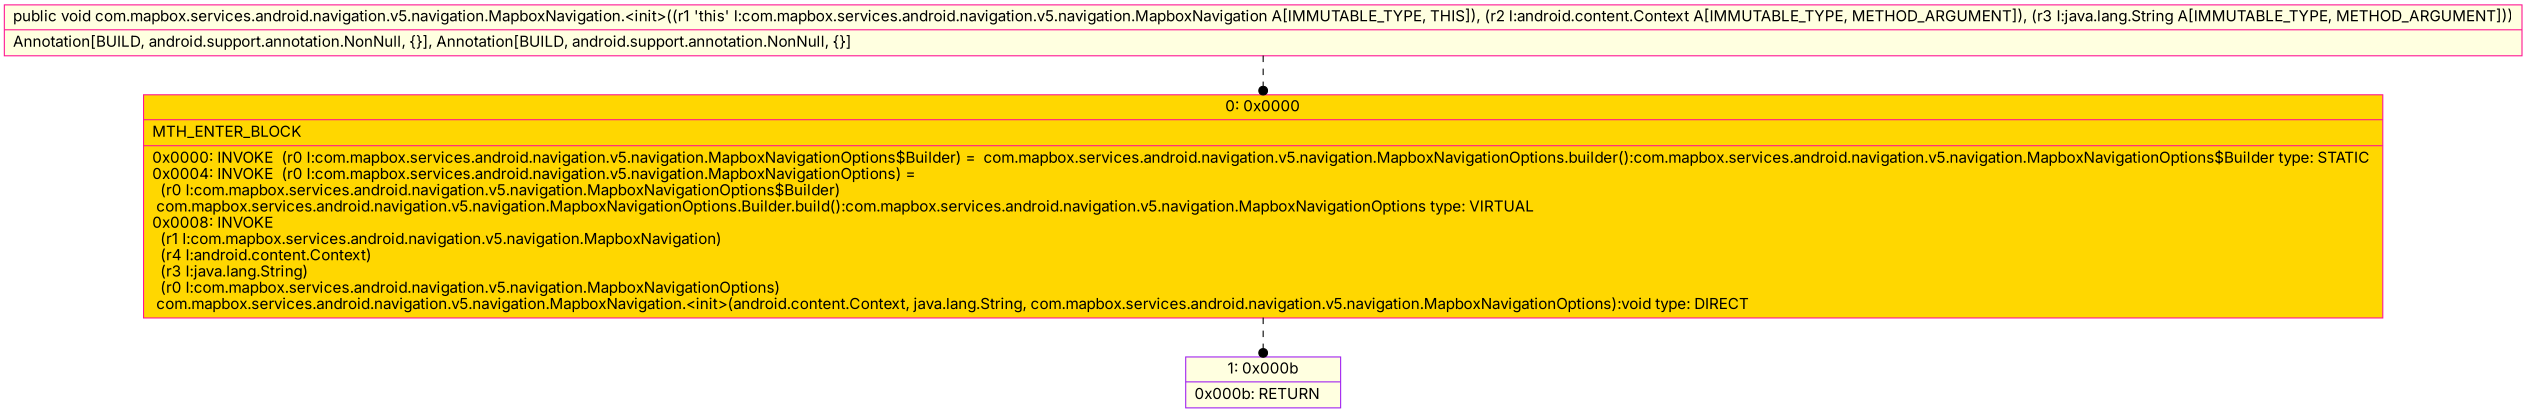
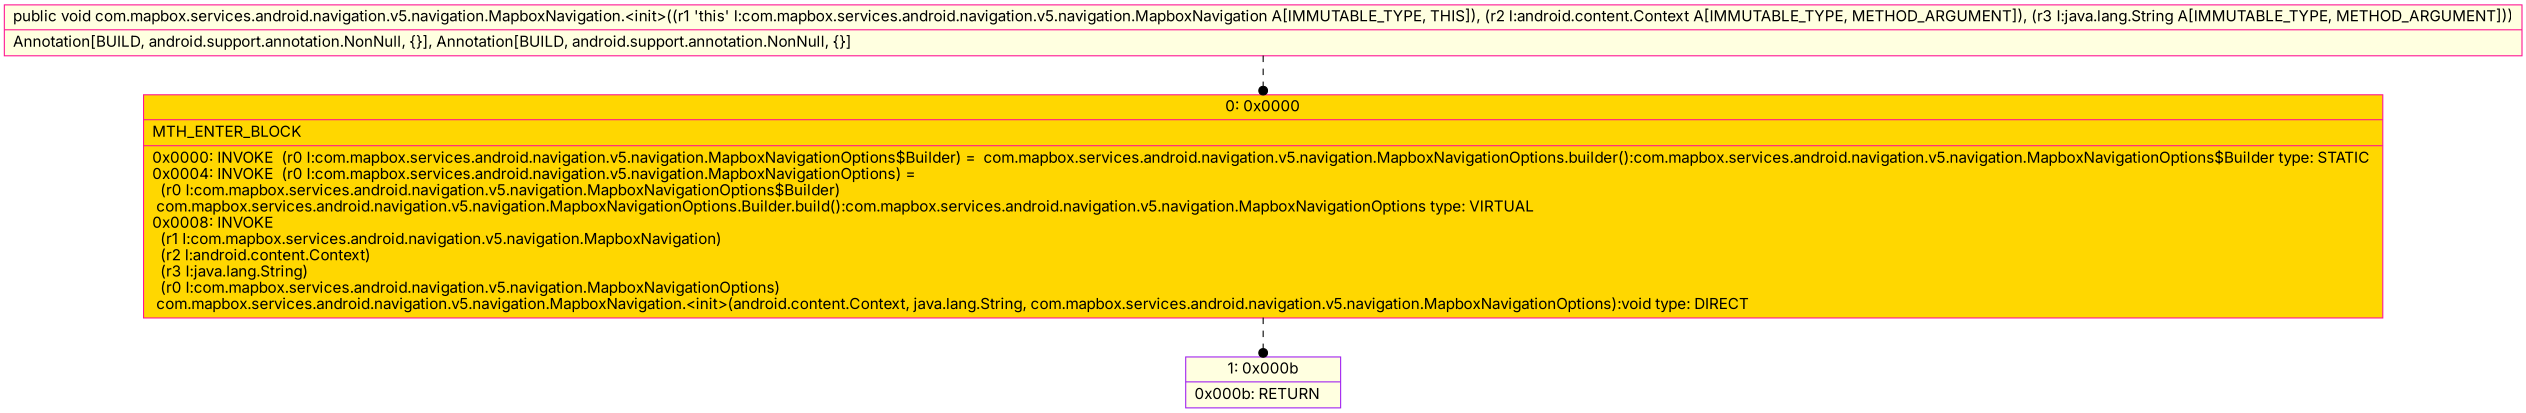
(262, 256) -> (262, 256)
